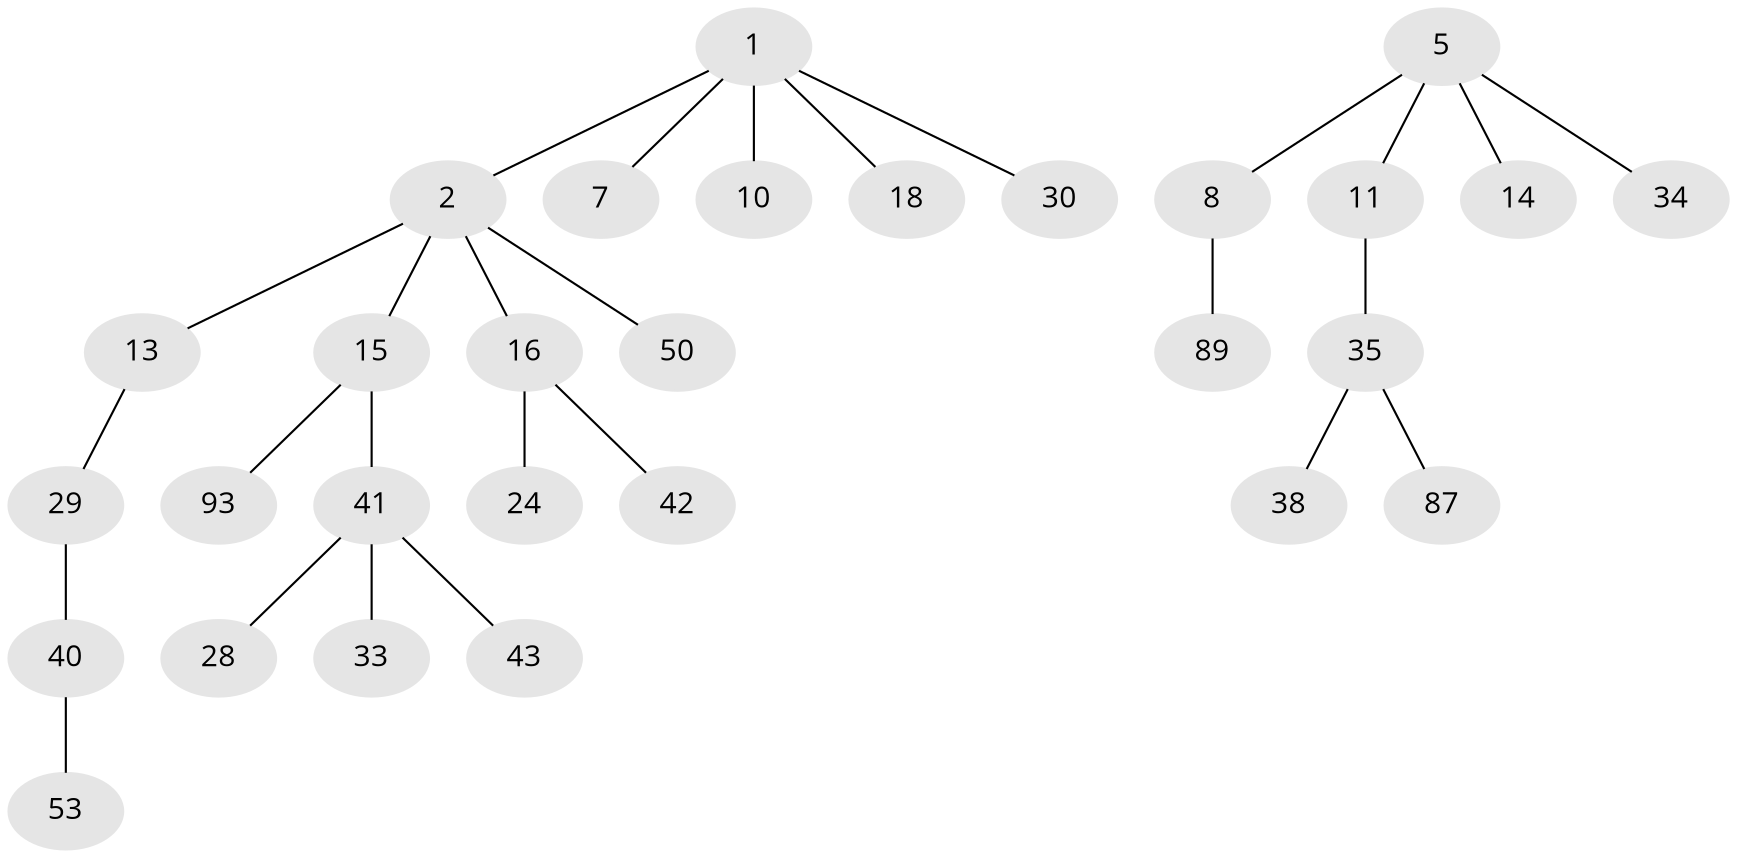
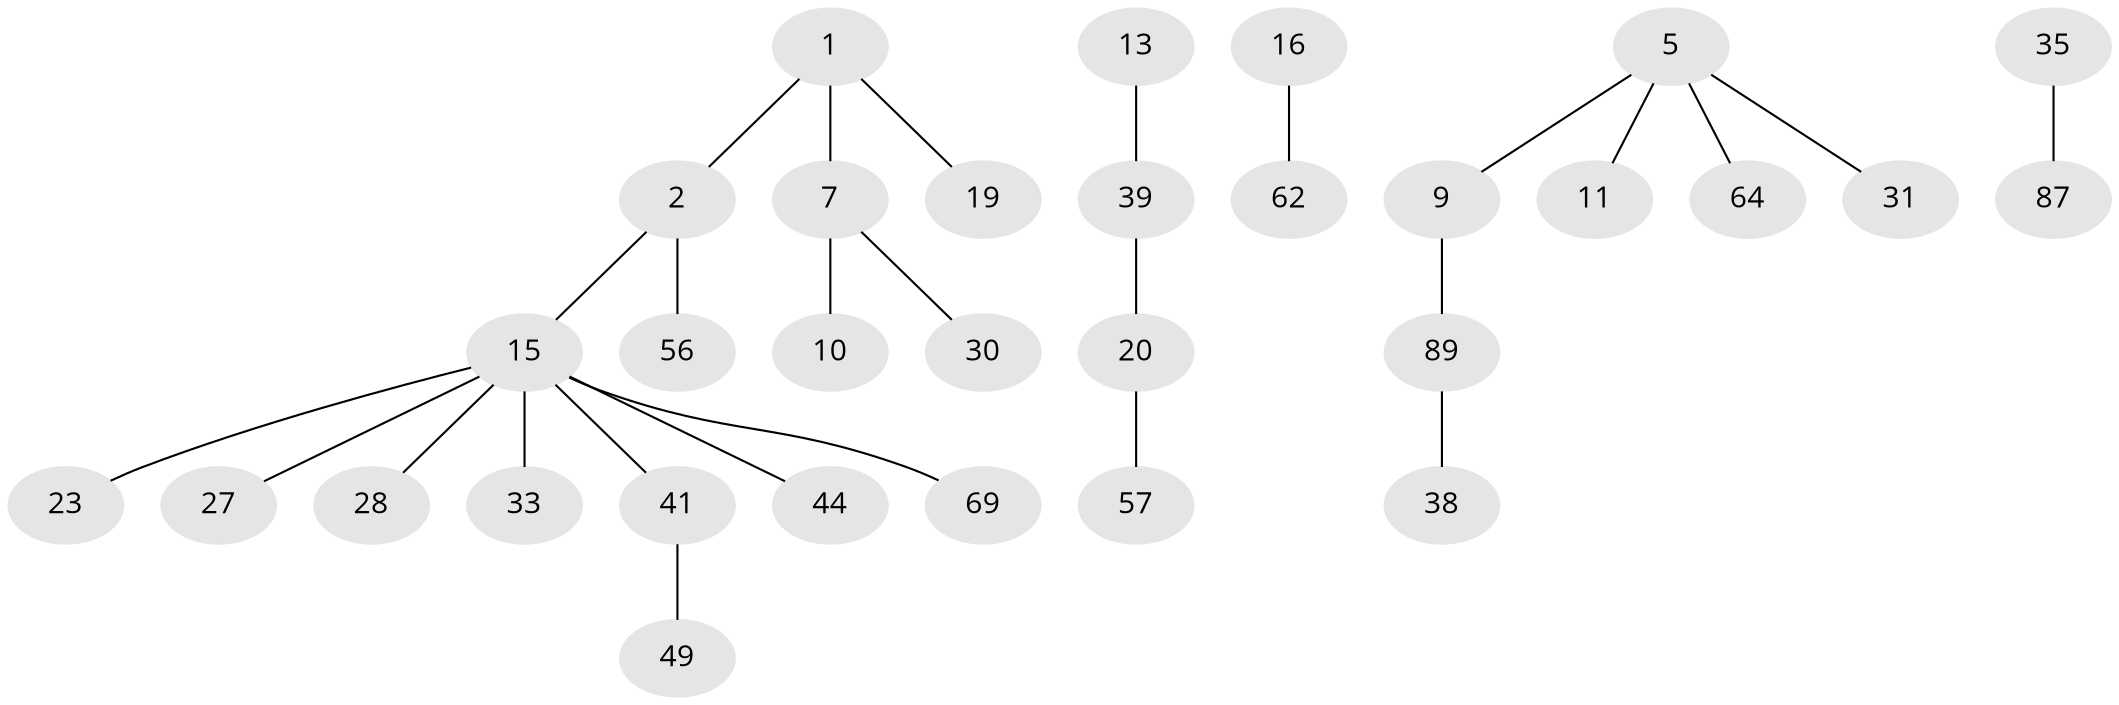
(754, 123) -> (830, 276)
(907, 123) -> (907, 276)
(907, 200) -> (983, 200)
(1213, 200) -> (1442, 200)
(1518, 200) -> (1748, 200)
(1671, 200) -> (1901, 200)
(295, 276) -> none
(486, 276) -> none
(1365, 276) -> none
(677, 353) -> (677, 353)
(1327, 429) -> (1442, 429)
(66, 505) -> (1136, 200)
(219, 505) -> (66, 505)
none -> (219, 505)
(525, 505) -> none
(677, 505) -> (1289, 200)
none -> (830, 505)
none -> (983, 505)
(295, 582) -> (448, 429)
(372, 582) -> (525, 429)
(66, 658) -> (1136, 353)
(525, 658) -> (677, 658)
(66, 811) -> (1136, 505)
